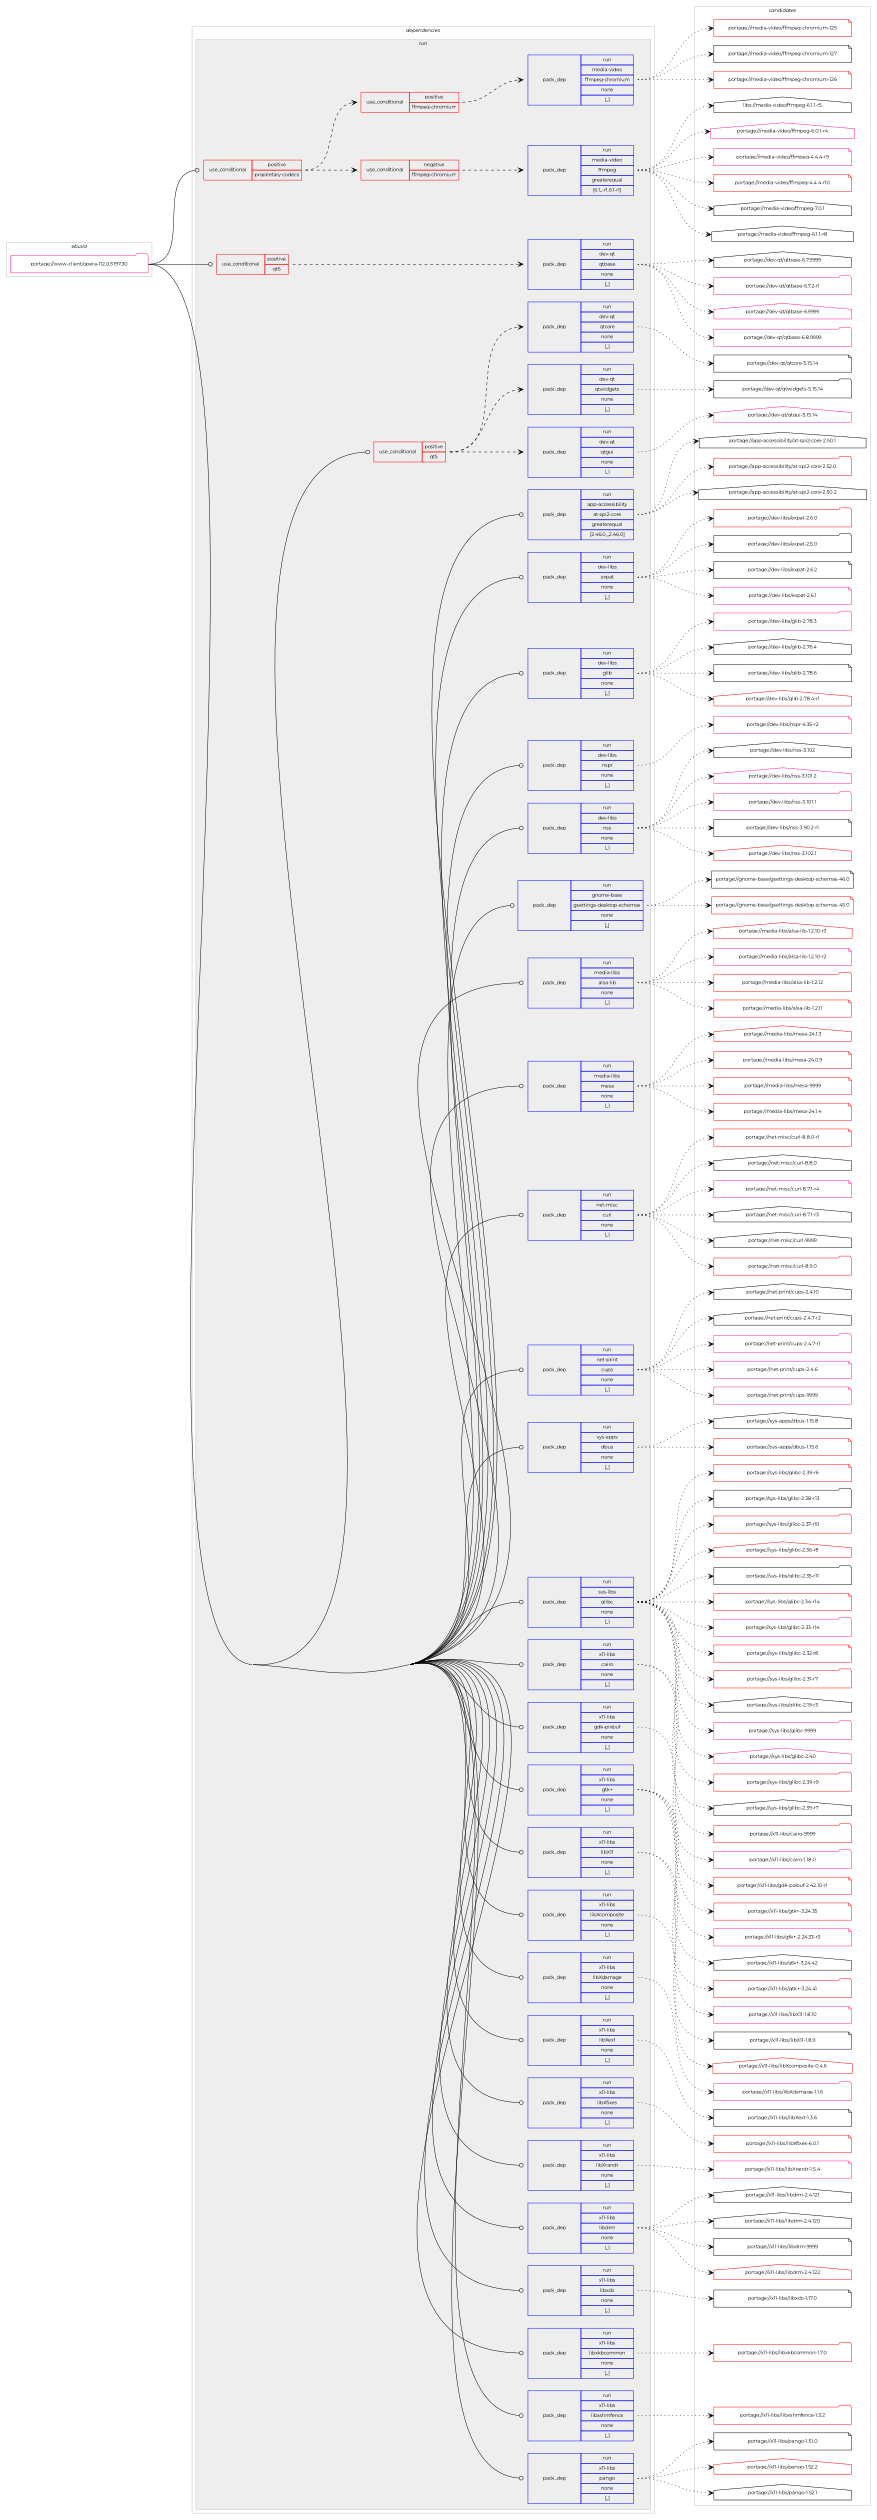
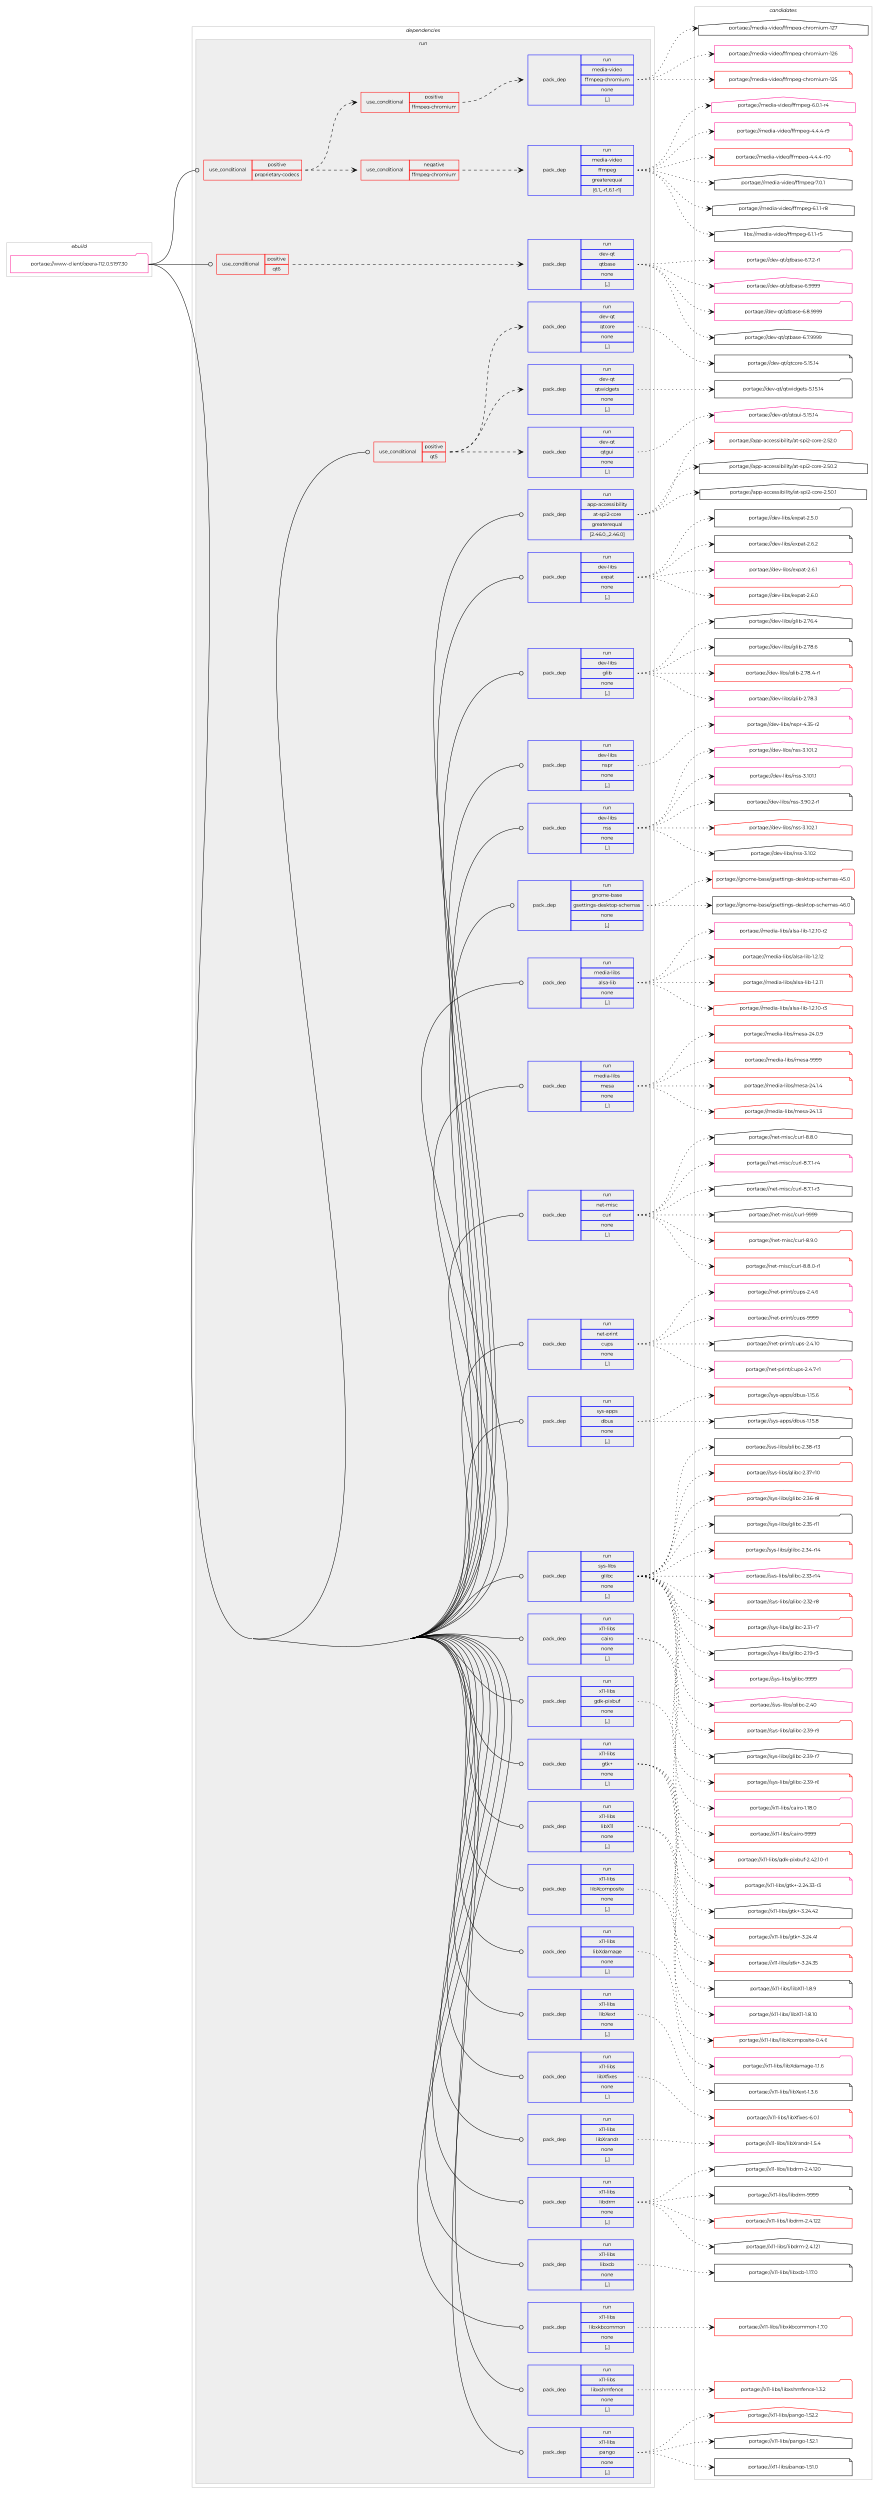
(783, 54) -> (783, 28)
(783, 80) -> (783, 54)
(783, 699) -> (783, 673)
(783, 905) -> (783, 880)
(783, 1318) -> none
(783, 1628) -> (783, 1576)
